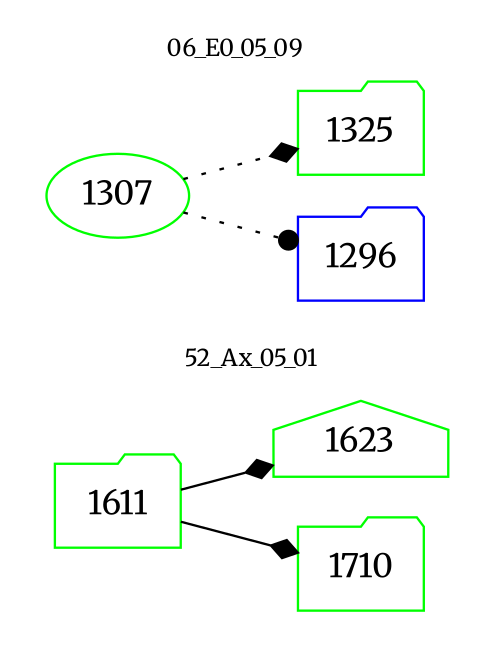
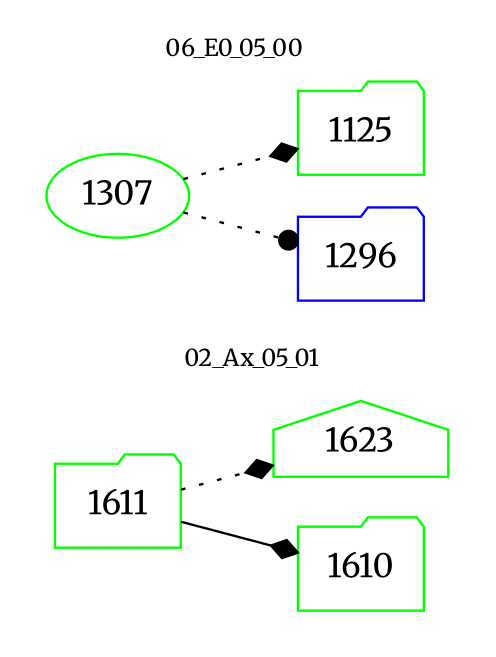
(235, 50) -> (235, 50)
(361, 133) -> (361, 133)
(252, 360) -> (252, 360)
(213, 481) -> (213, 481)
(361, 569) -> (361, 569)
